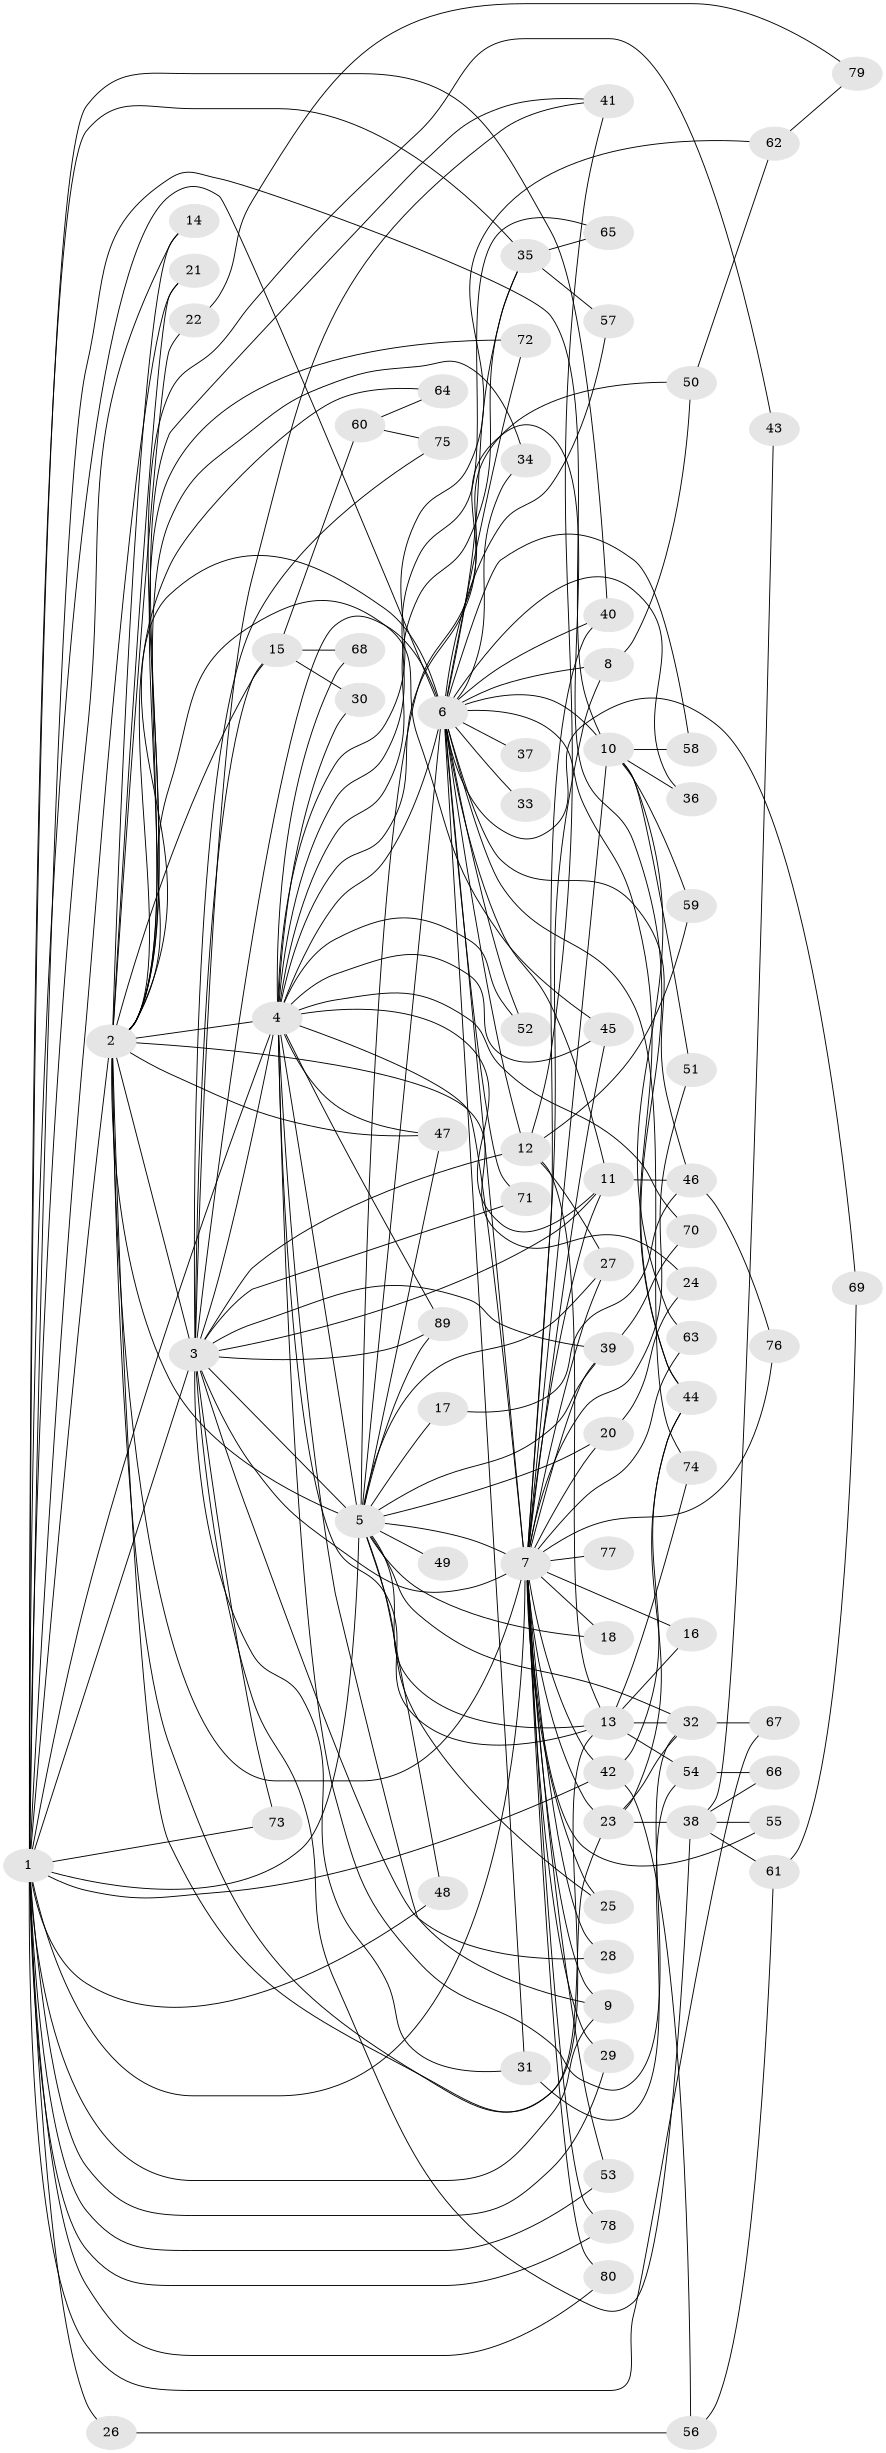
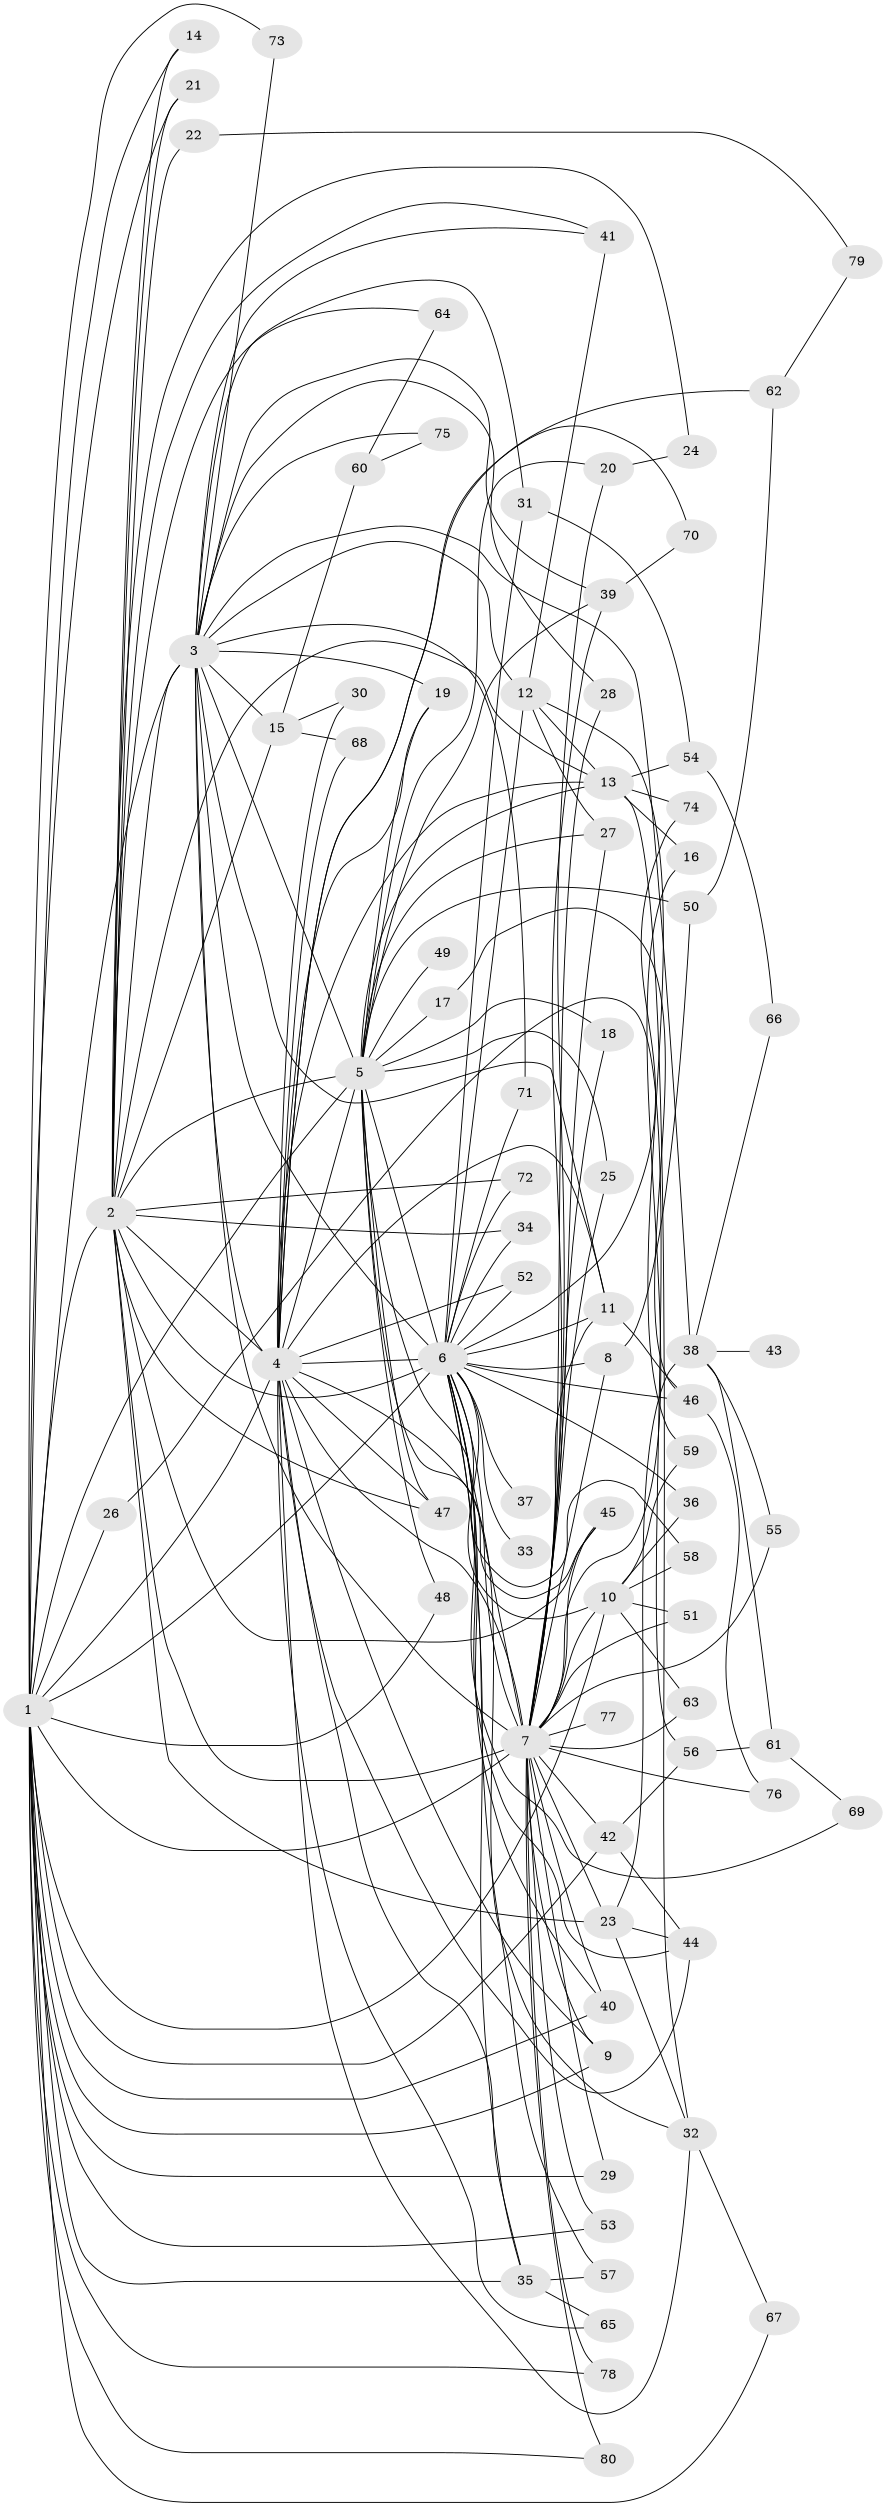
(293, 256) -> none
(443, 1324) -> (443, 694)
